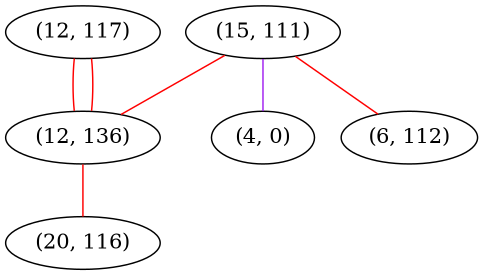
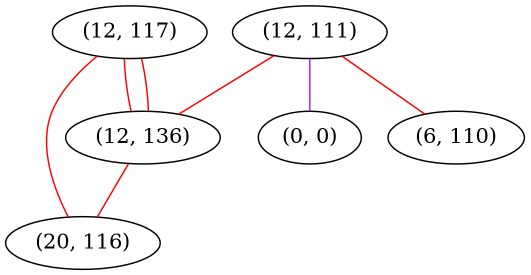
(263, 32) -> (310, 32)
none -> (48, 130)
(263, 138) -> (310, 138)
(409, 138) -> (456, 138)
